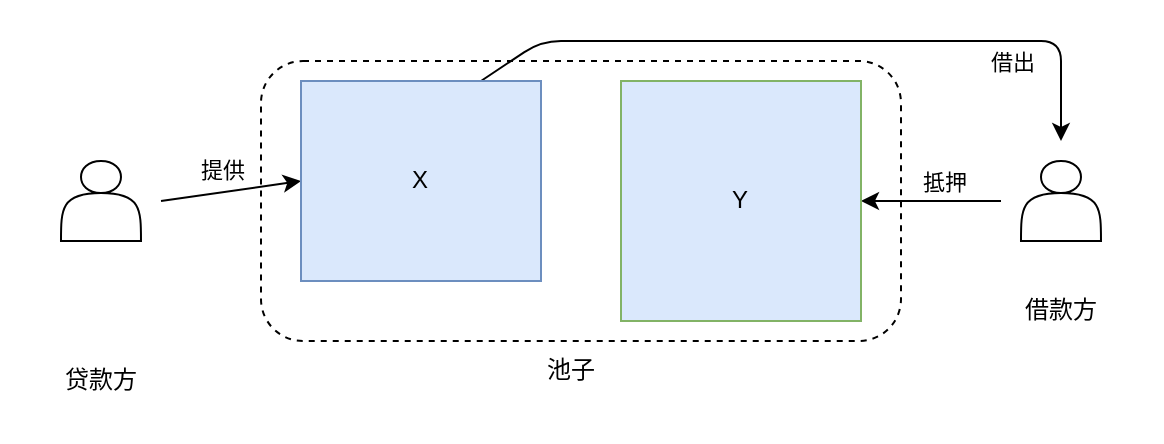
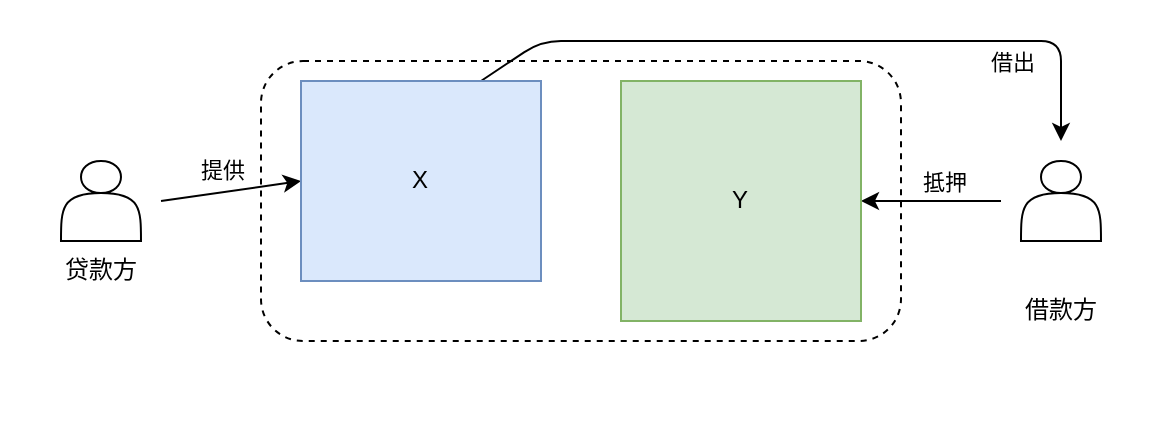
(741, 201) -> (741, 201)
(571, 371) -> none
(101, 381) -> (101, 271)
